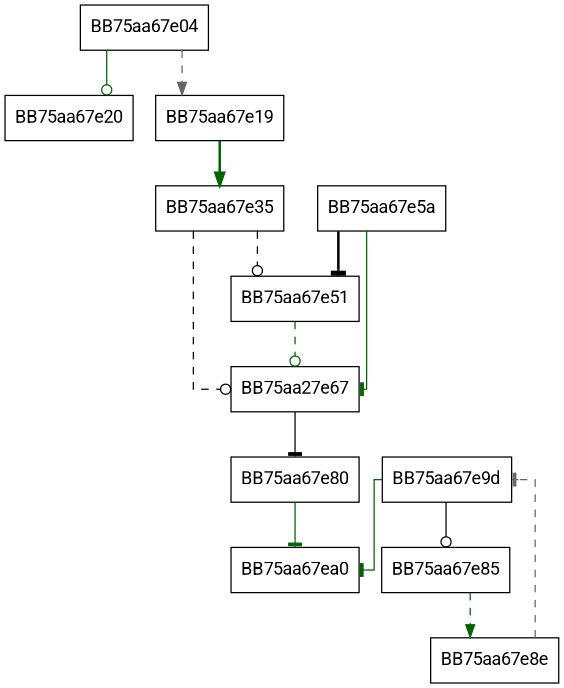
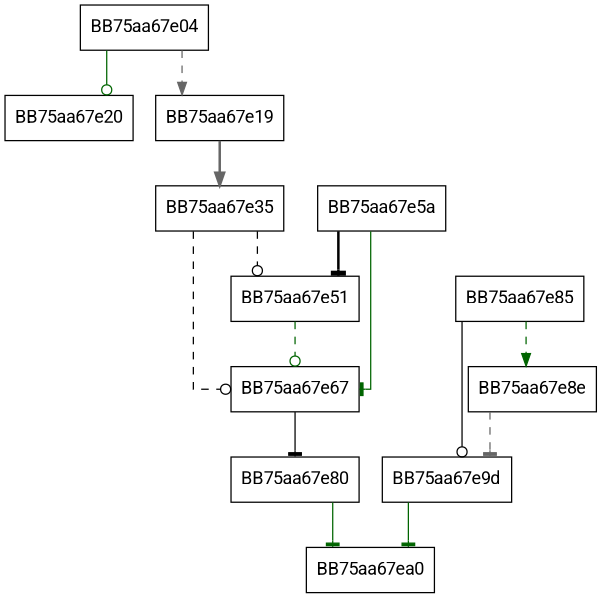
(220, 157) -> (220, 157)
(295, 389) -> (295, 389)
(446, 520) -> (462, 384)
